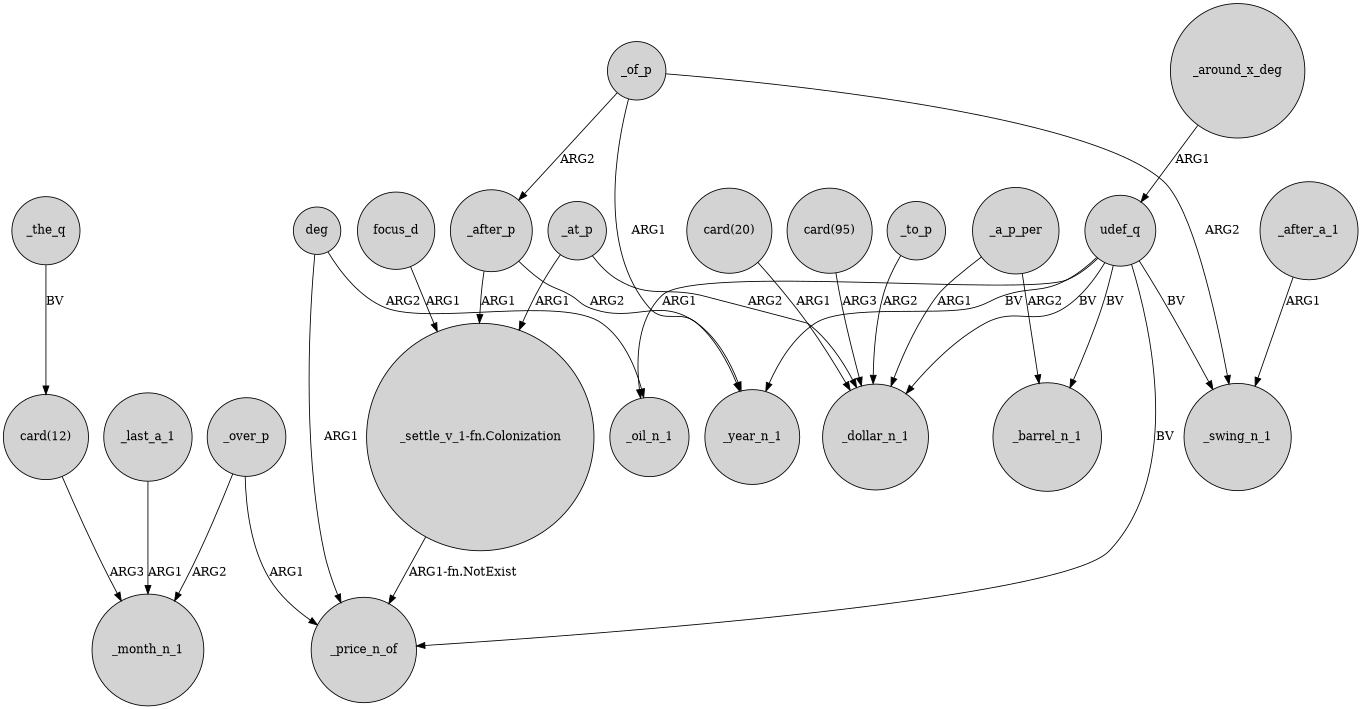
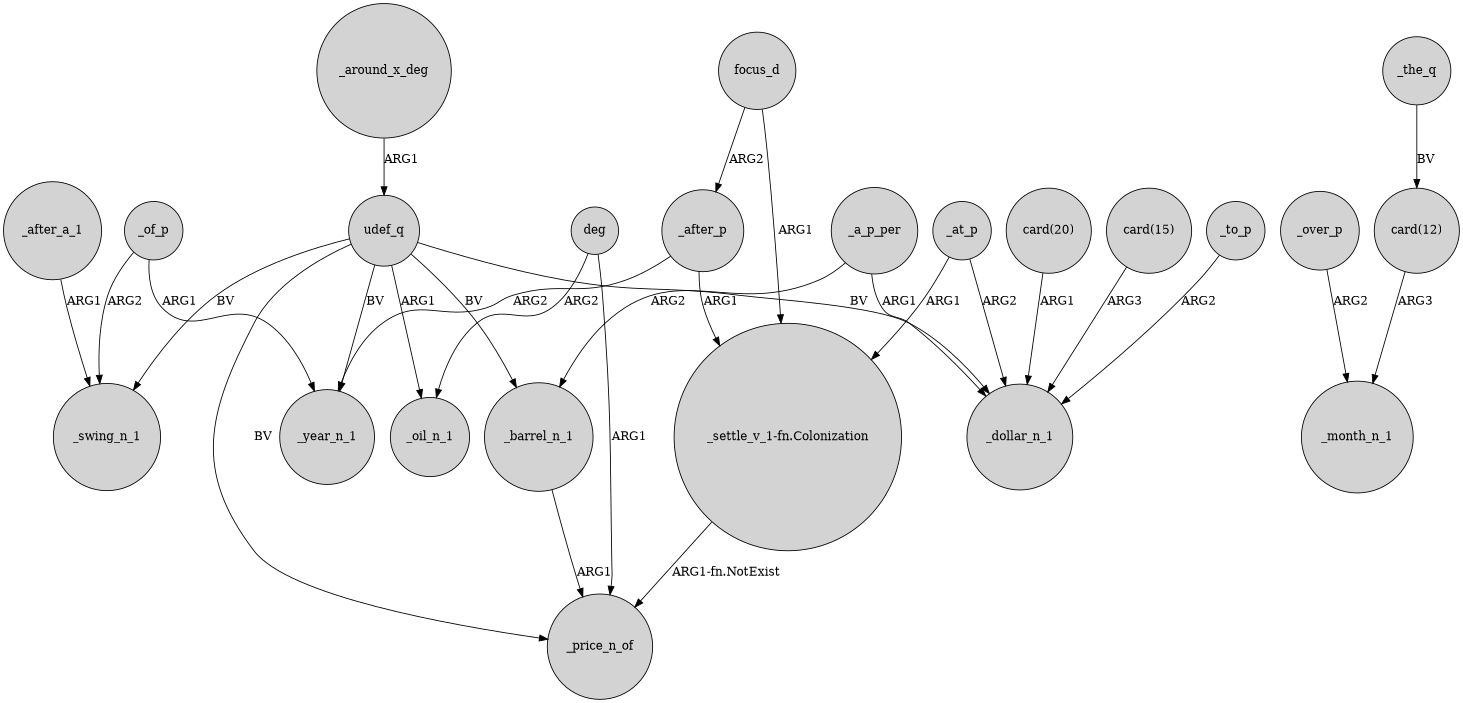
(571, 143) -> (732, 146)
(830, 231) -> (1149, 231)
(148, 437) -> none
(259, 557) -> (565, 539)
